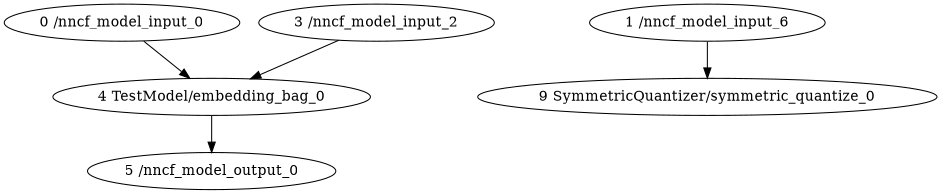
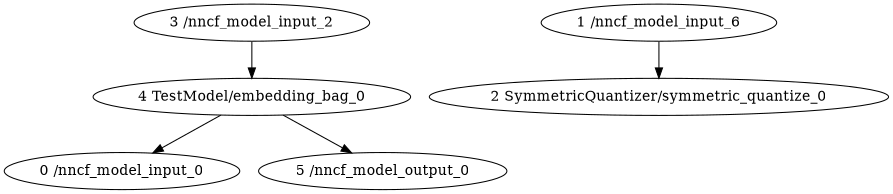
(163, 56) -> (191, 131)
(707, 97) -> (659, 97)
